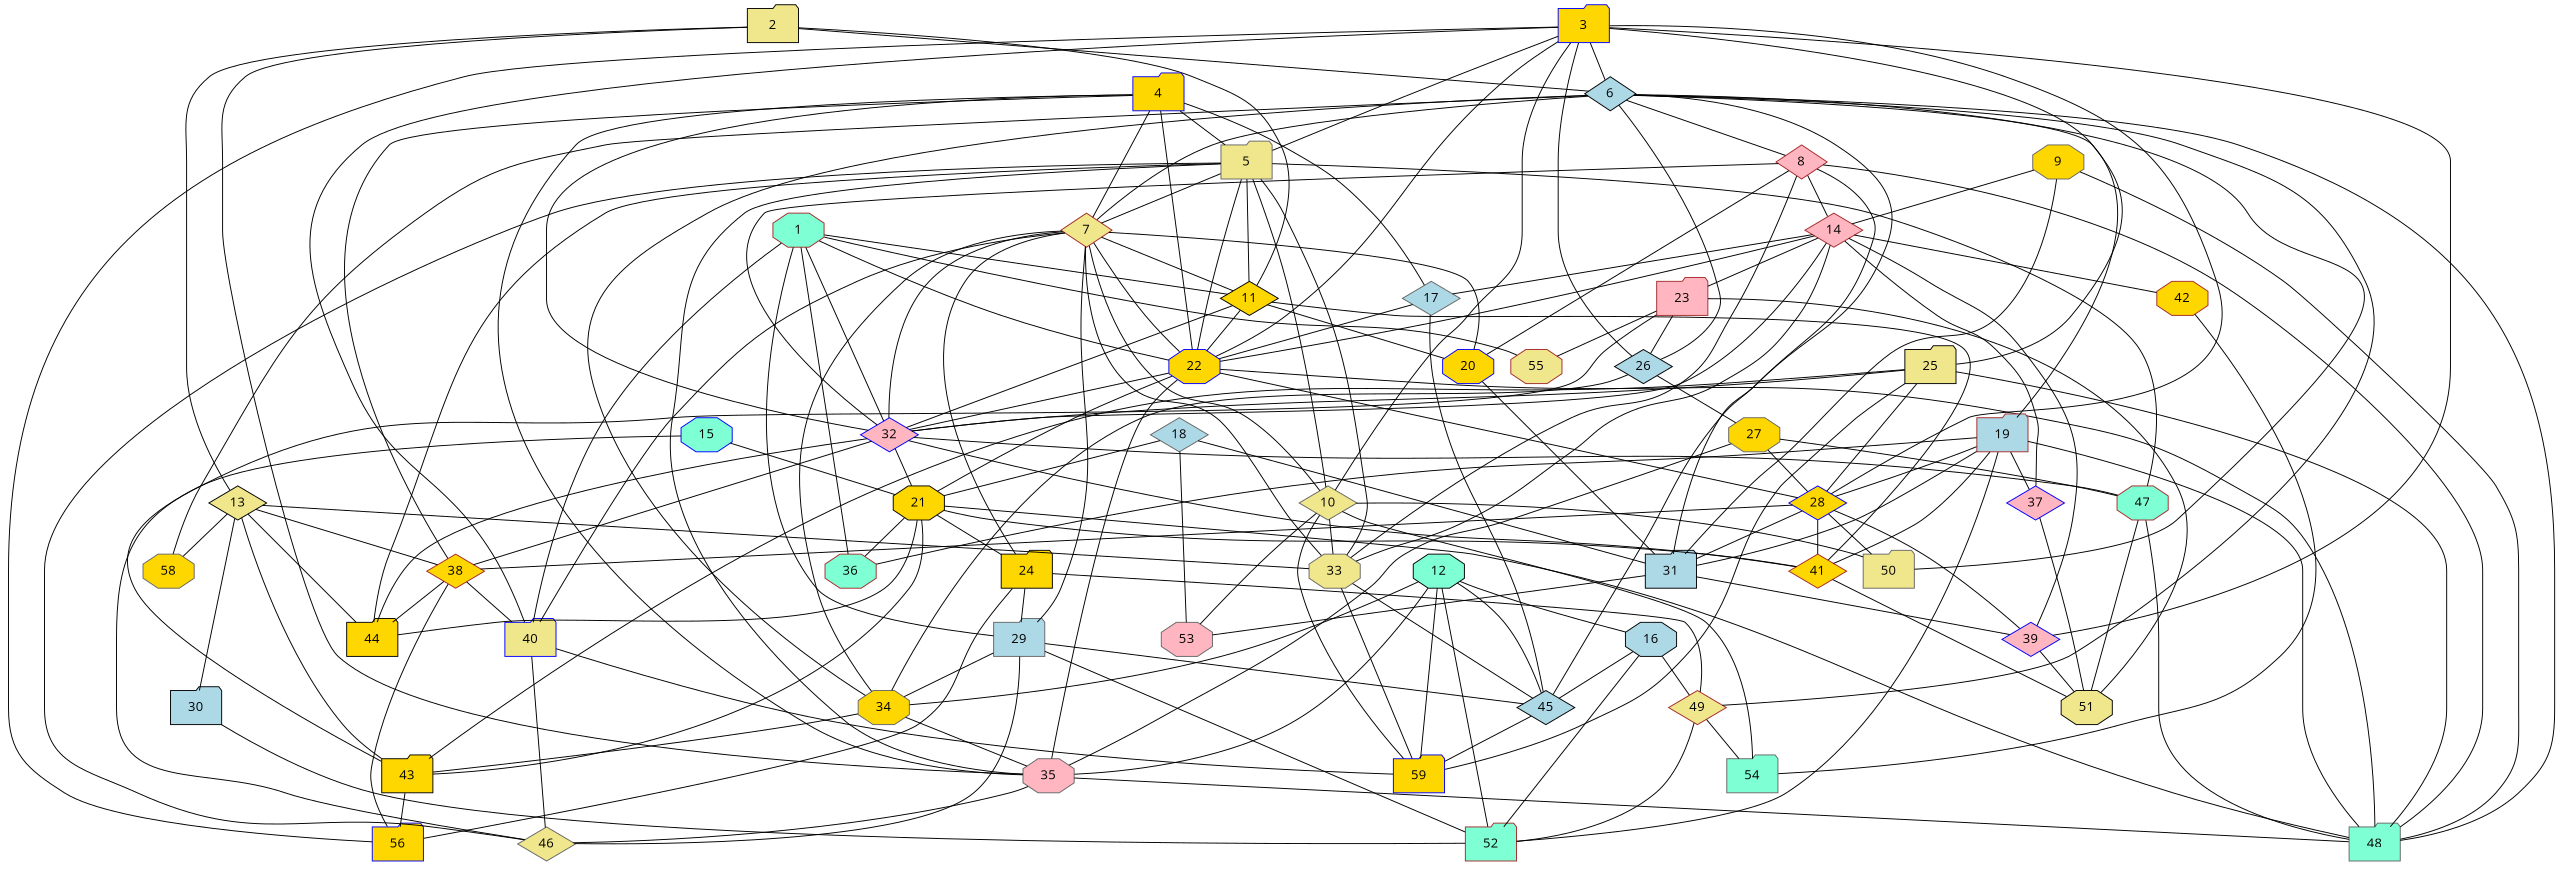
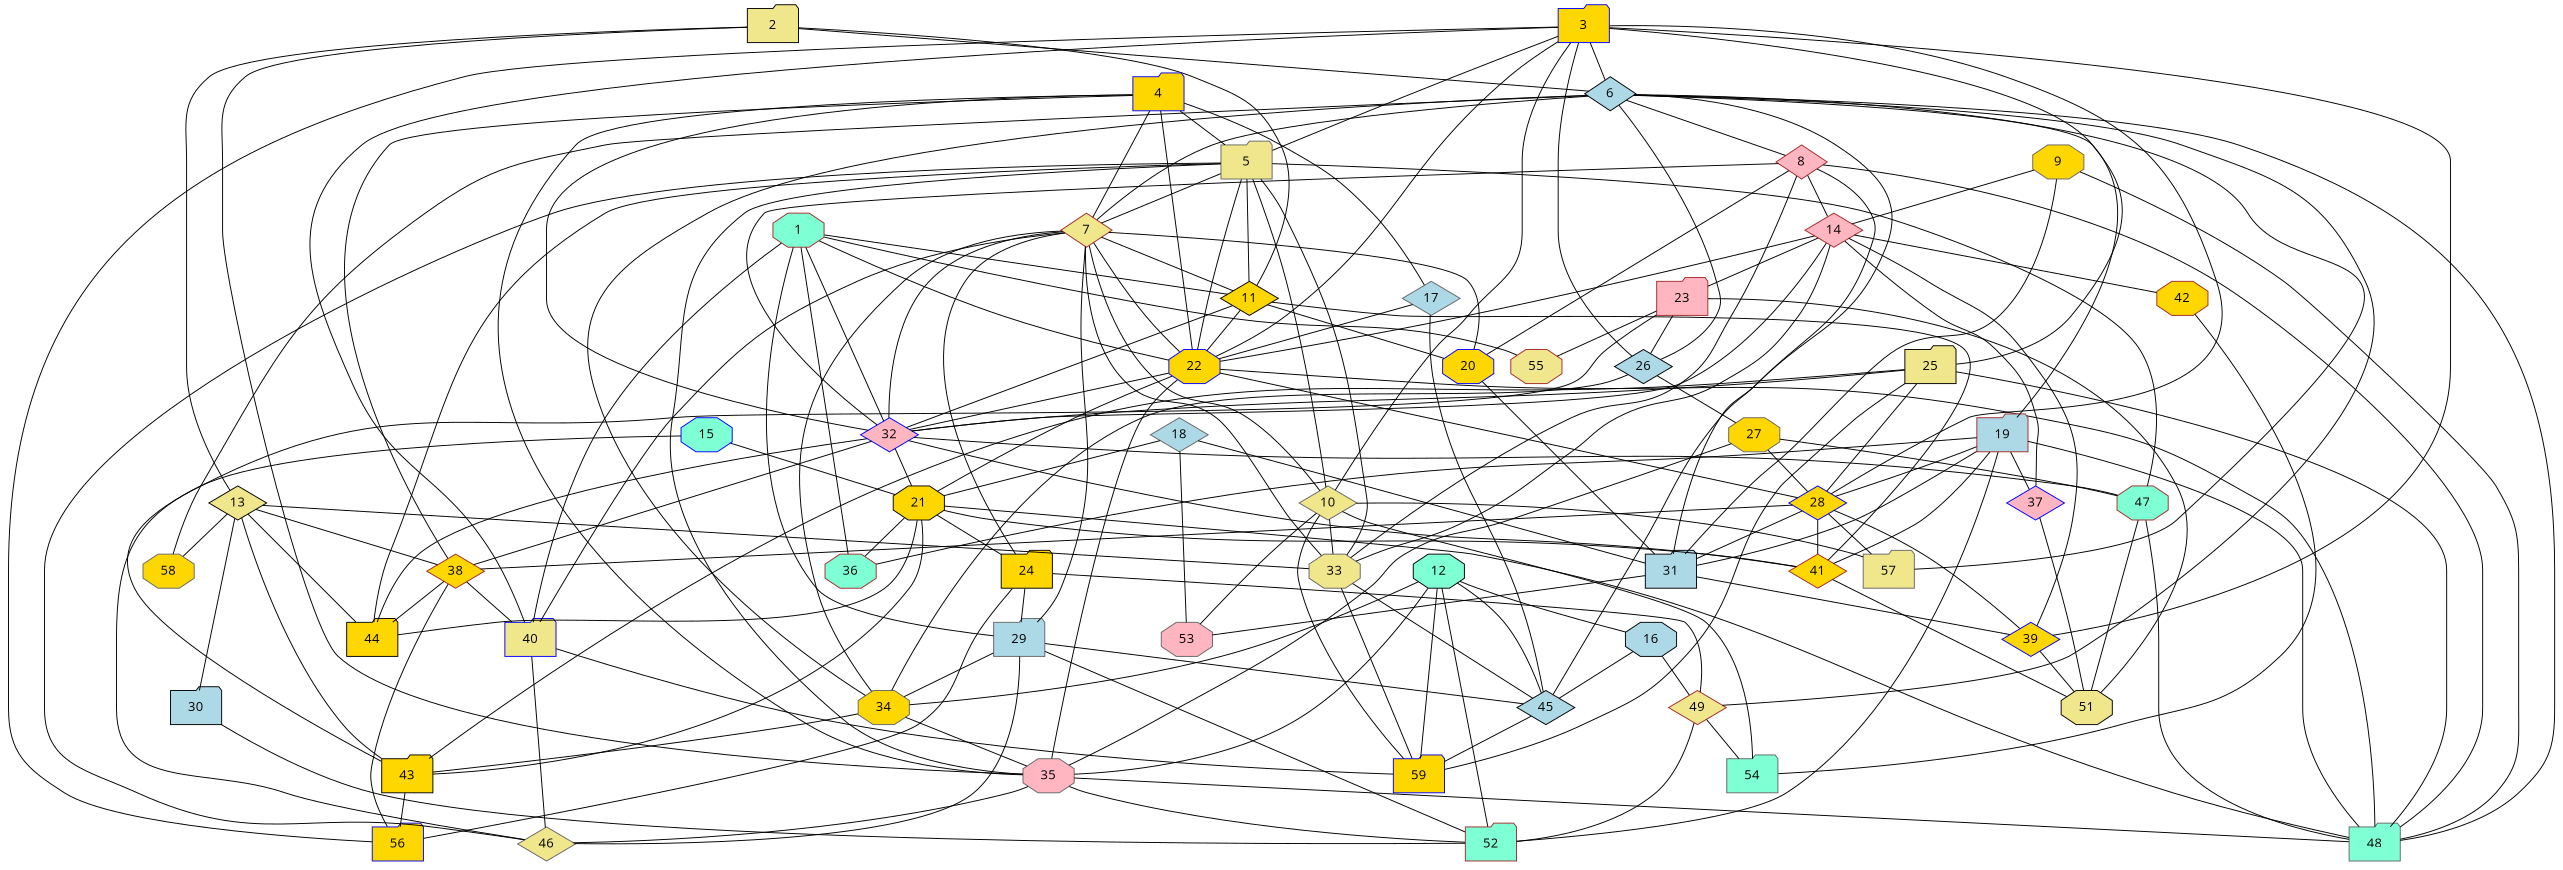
(1615, 267) -> none
(1889, 571) -> (1889, 571)
(2031, 639) -> (2031, 639)
(1571, 741) -> (1265, 826)
